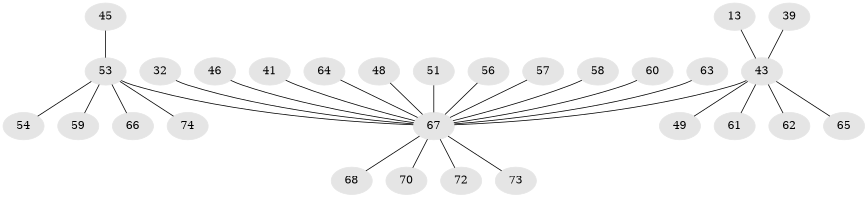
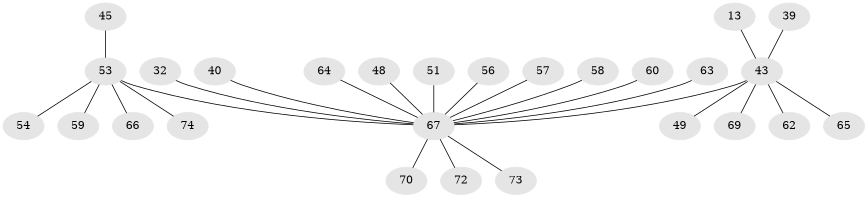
(215, 71) -> (215, 71)
(270, 71) -> none
(735, 126) -> (735, 126)
(352, 181) -> none
